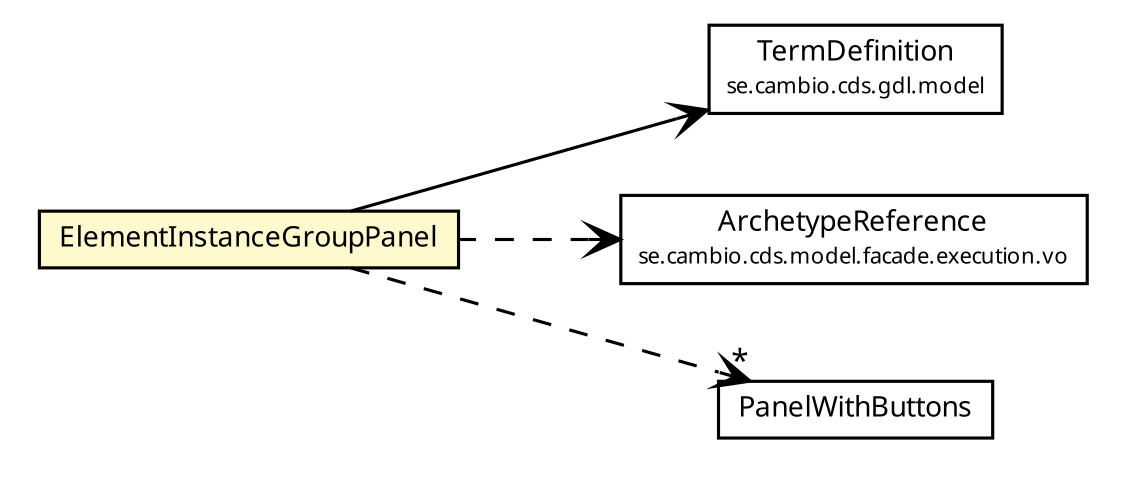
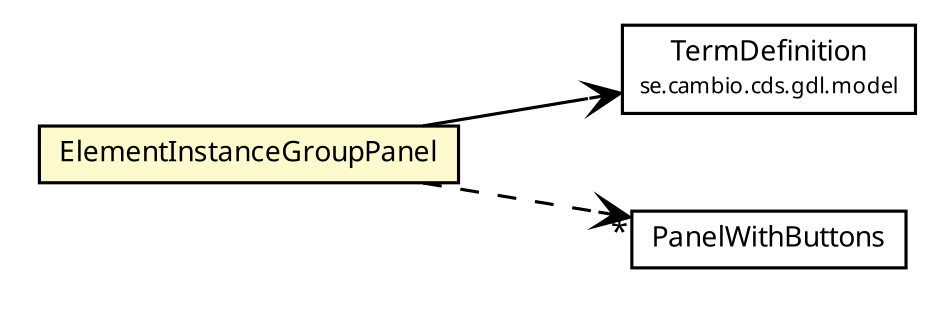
(854, 240) -> none
